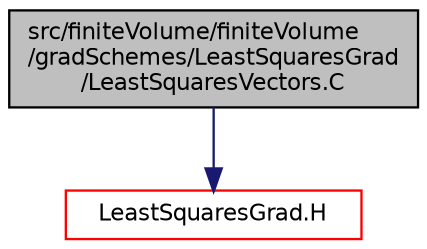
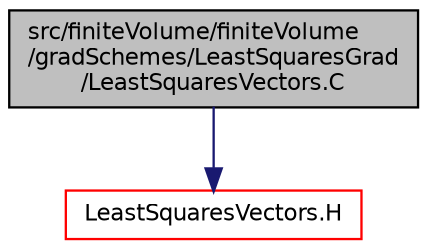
(214, 215) -> (214, 215)
